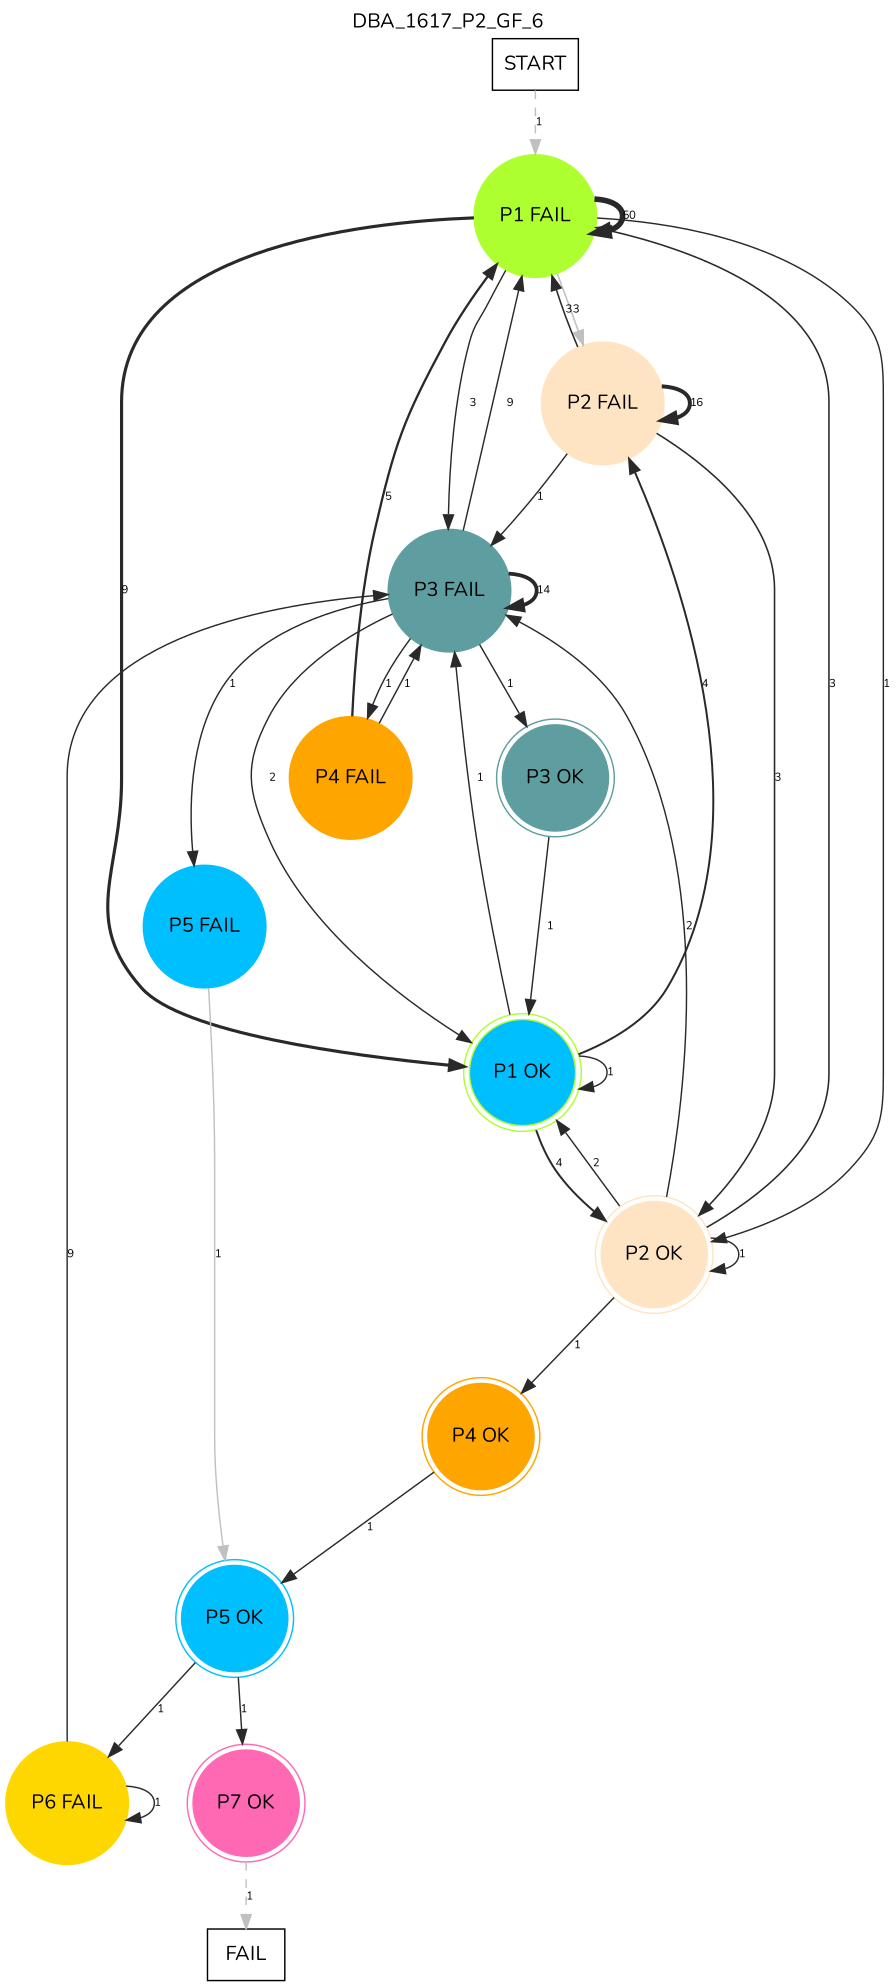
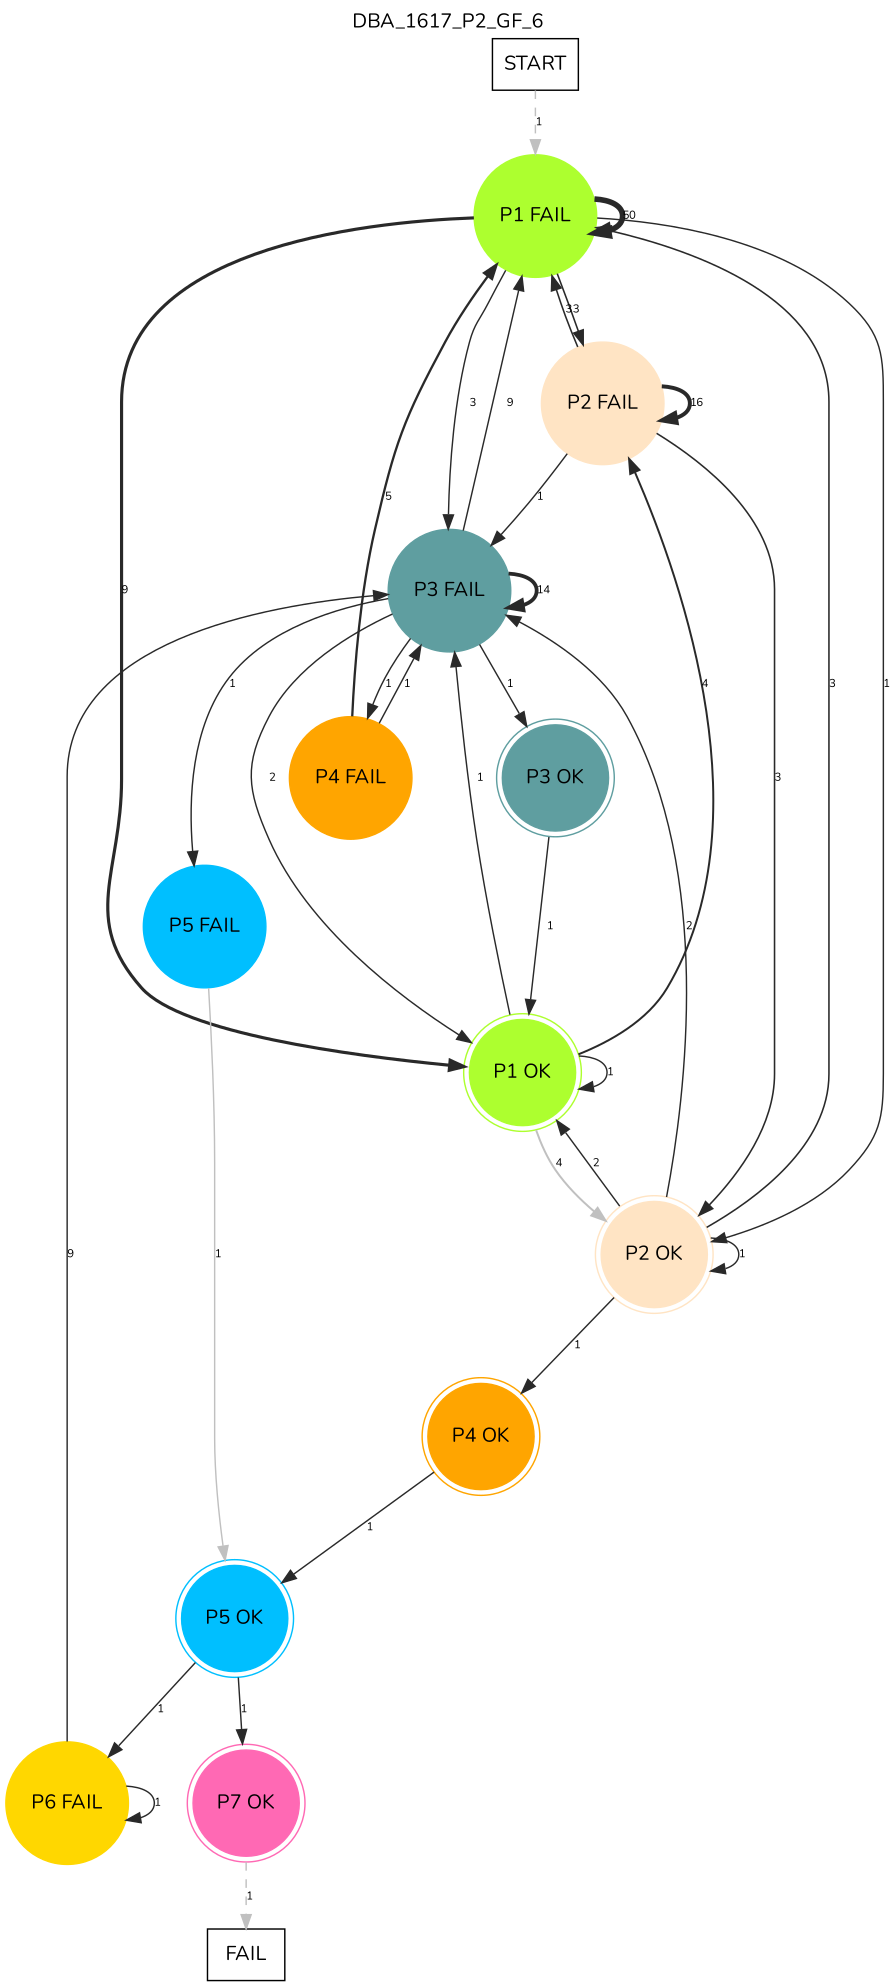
(568, 302) -> (568, 302)
(523, 1072) -> (523, 1072)
(559, 1175) -> (559, 1175)
